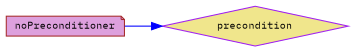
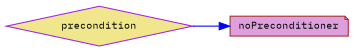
(138, 26) -> (206, 26)
